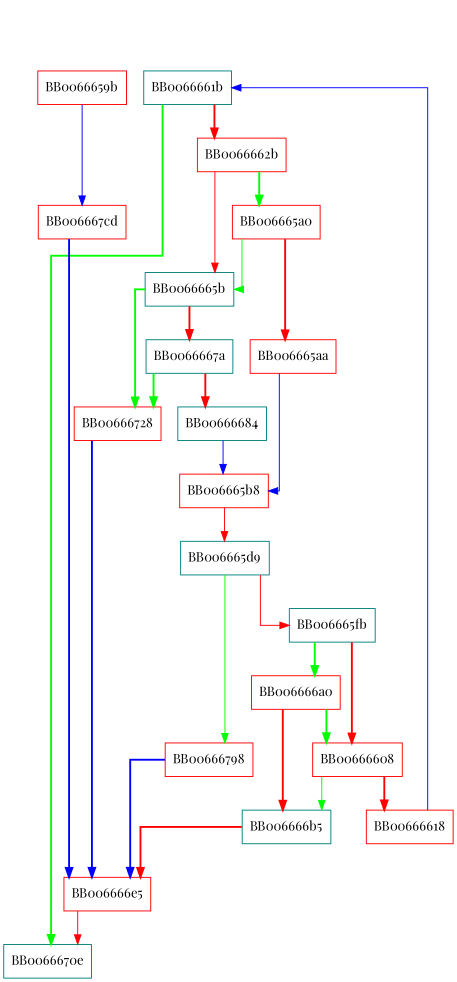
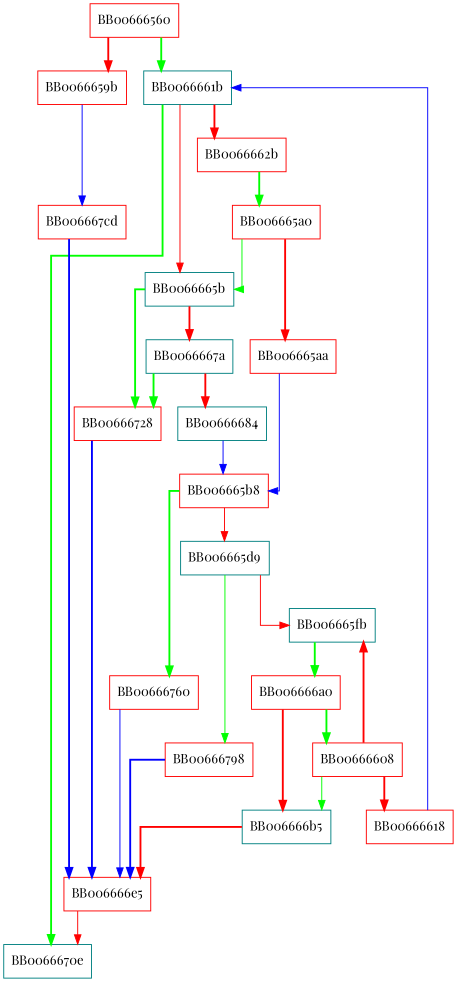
none -> (134, 21)
(215, 218) -> (180, 184)
(352, 688) -> (364, 697)
none -> (154, 693)
